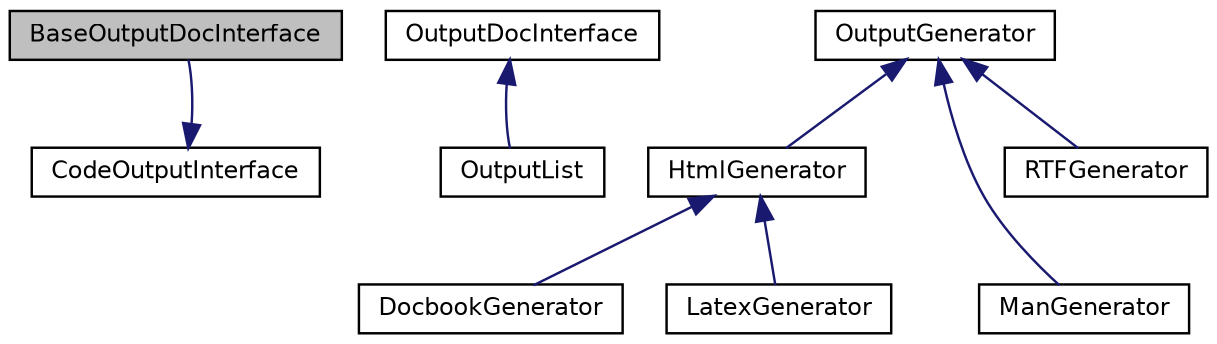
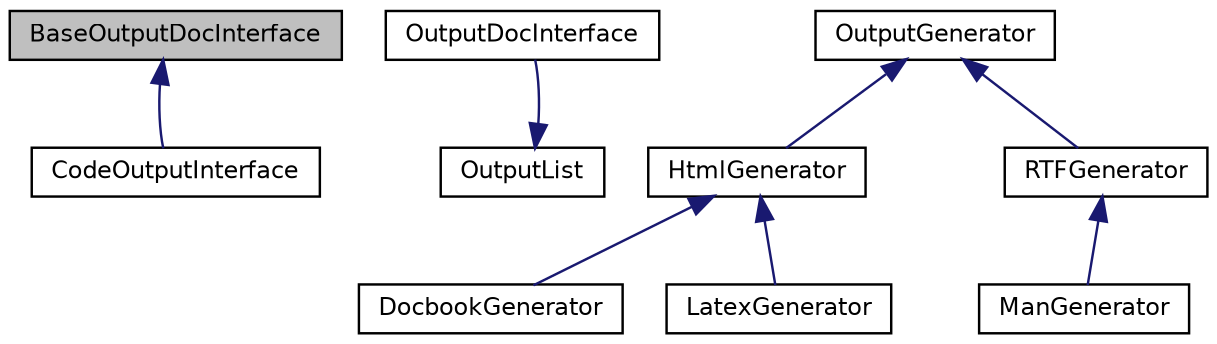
(192, 92) -> (160, 116)
(506, 116) -> (539, 92)
(983, 195) -> (1093, 253)
